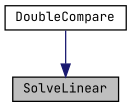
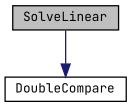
(66, 47) -> (66, 47)
